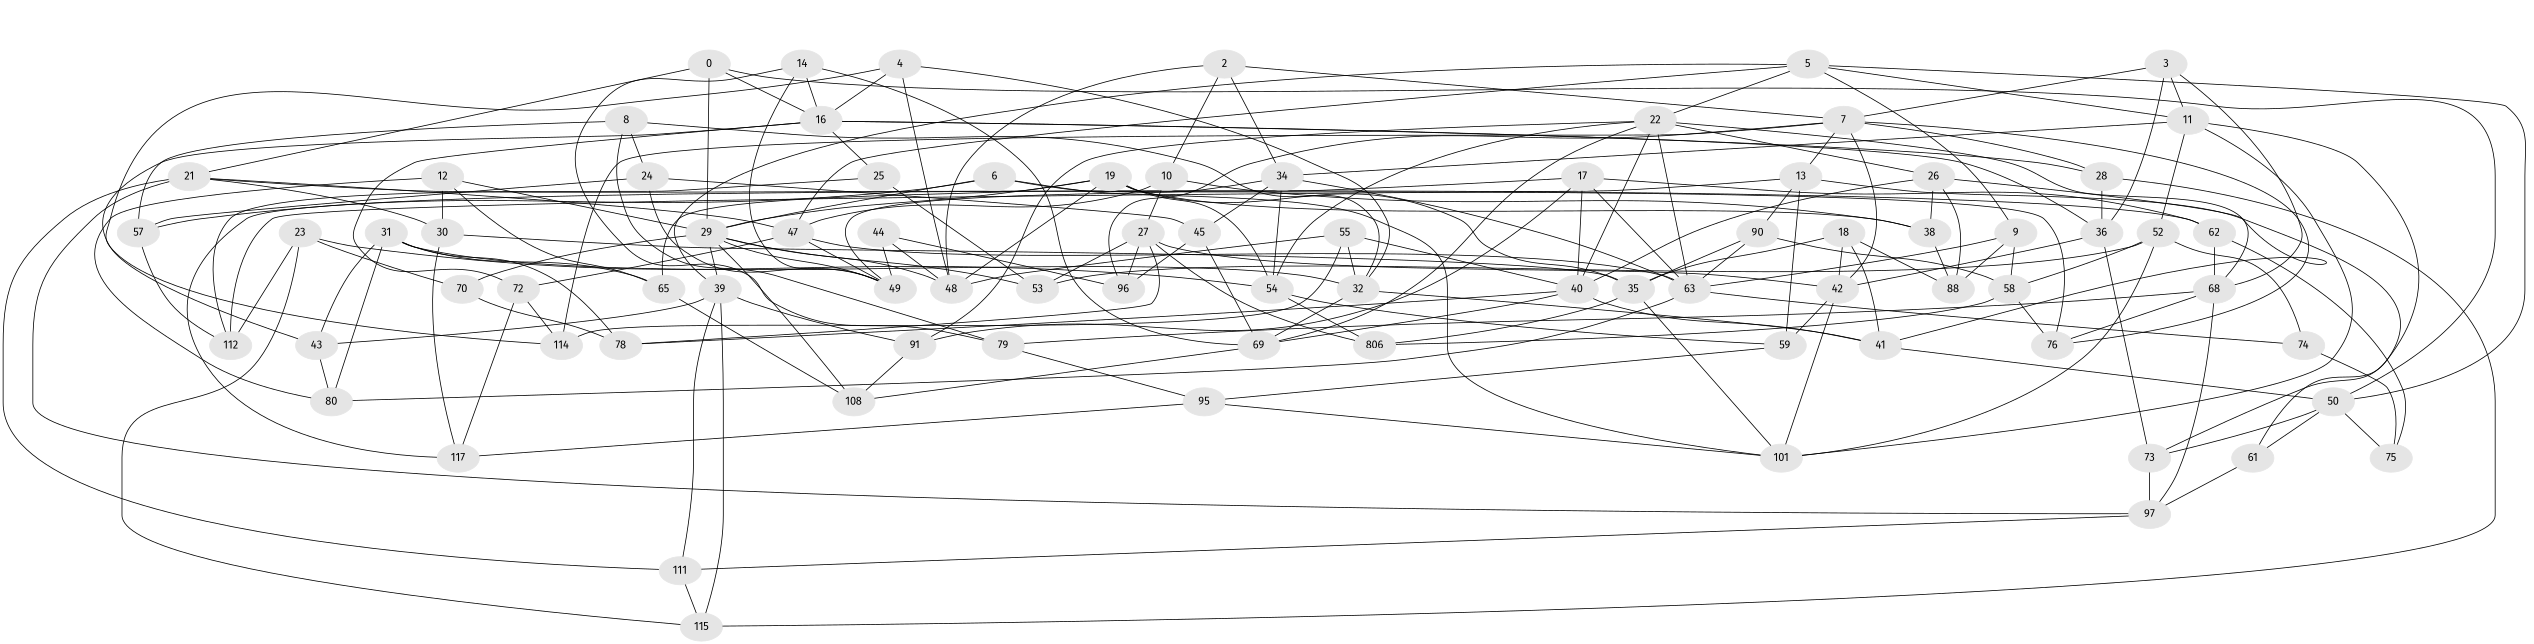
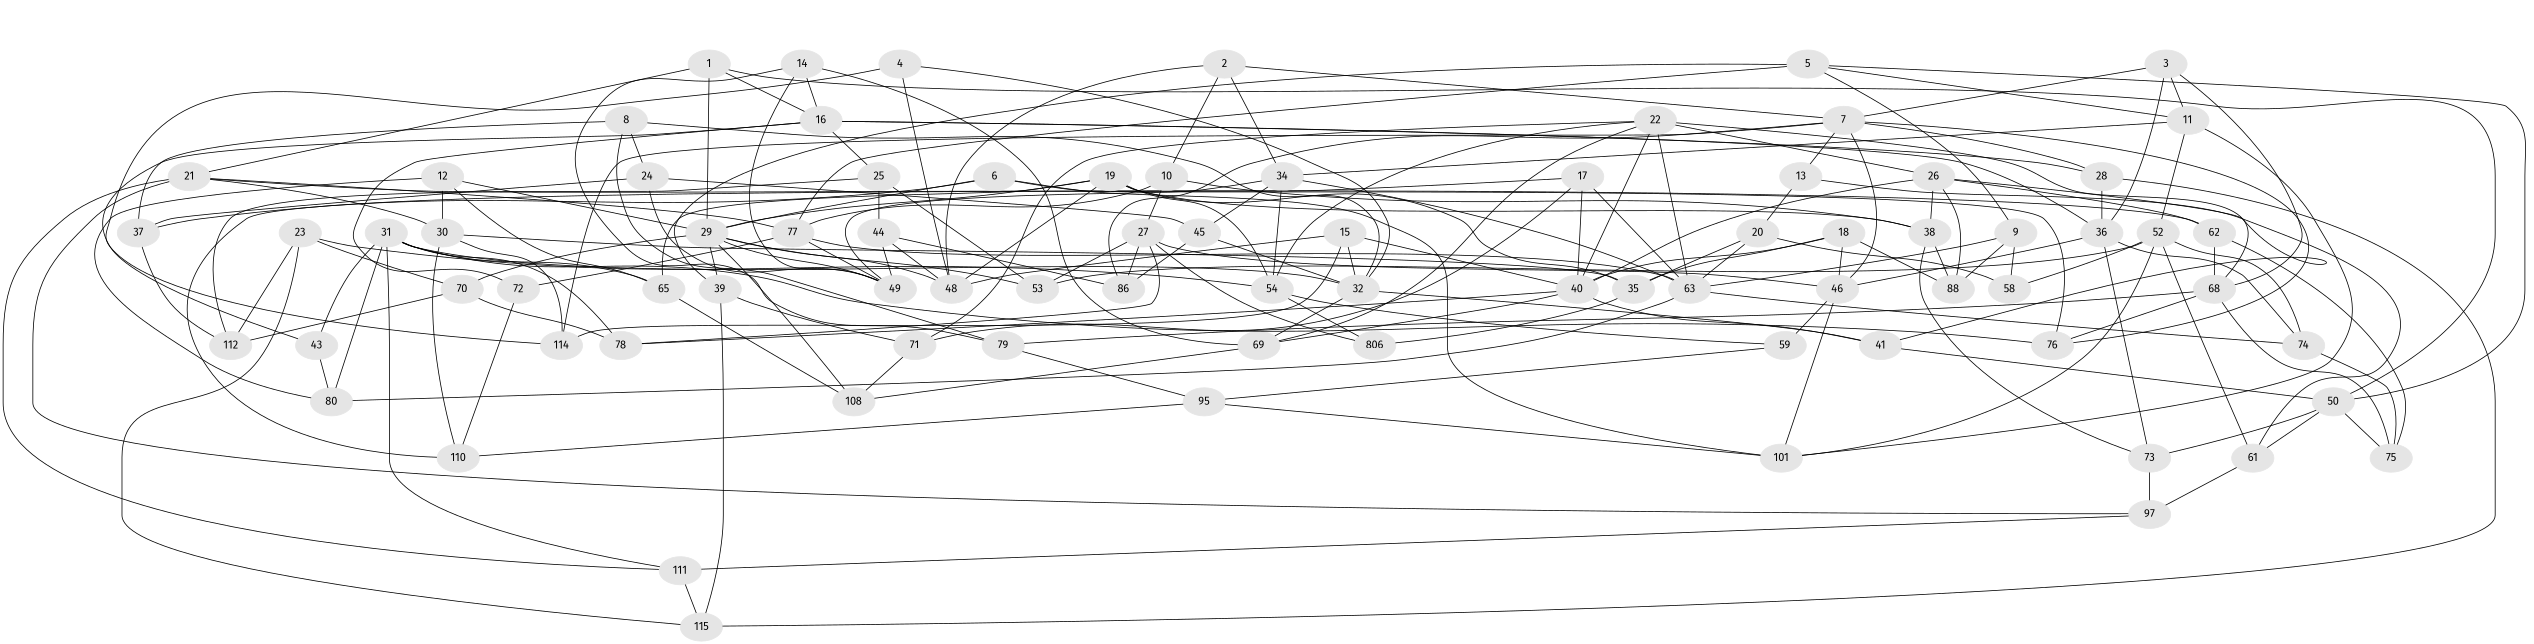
(709, 64) -> (709, 64)
(861, 92) -> none
(1729, 93) -> none
(1768, 190) -> (2132, 207)
(964, 197) -> (346, 317)
none -> (879, 205)
(138, 233) -> (138, 233)
(793, 233) -> (793, 233)
(1345, 233) -> (1345, 233)
(1758, 233) -> (1758, 233)
(1793, 261) -> none
none -> (2209, 261)
(1870, 287) -> (1679, 260)
(1124, 289) -> (1124, 289)
(1229, 289) -> (1309, 272)
(1838, 289) -> (1838, 289)
(2416, 298) -> (1991, 378)
(535, 311) -> (516, 256)
(2031, 317) -> (928, 310)
(522, 328) -> none
(1696, 333) -> none
(915, 346) -> (915, 346)
none -> (2204, 346)
(1707, 374) -> none
(2198, 406) -> (2300, 370)
(694, 429) -> (416, 493)
(458, 458) -> (458, 458)
